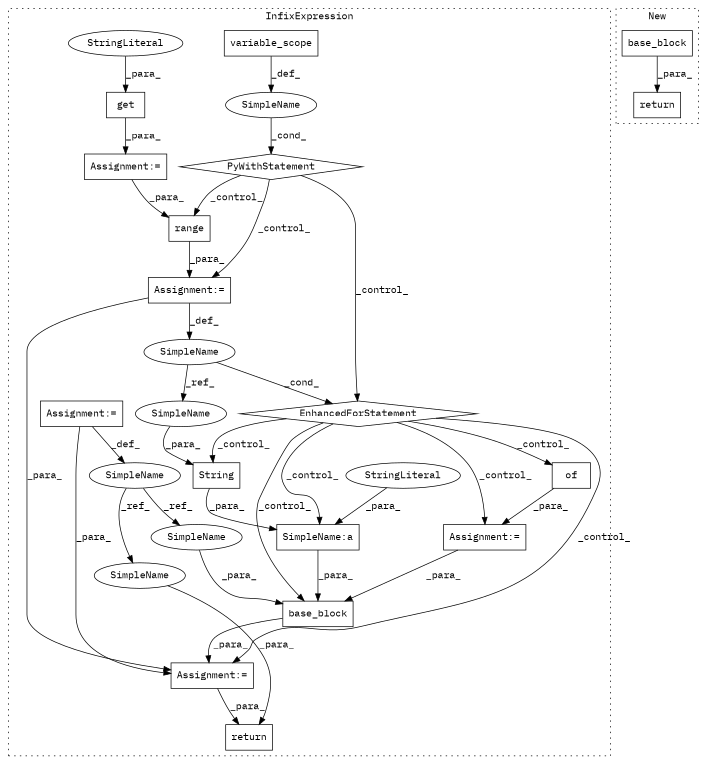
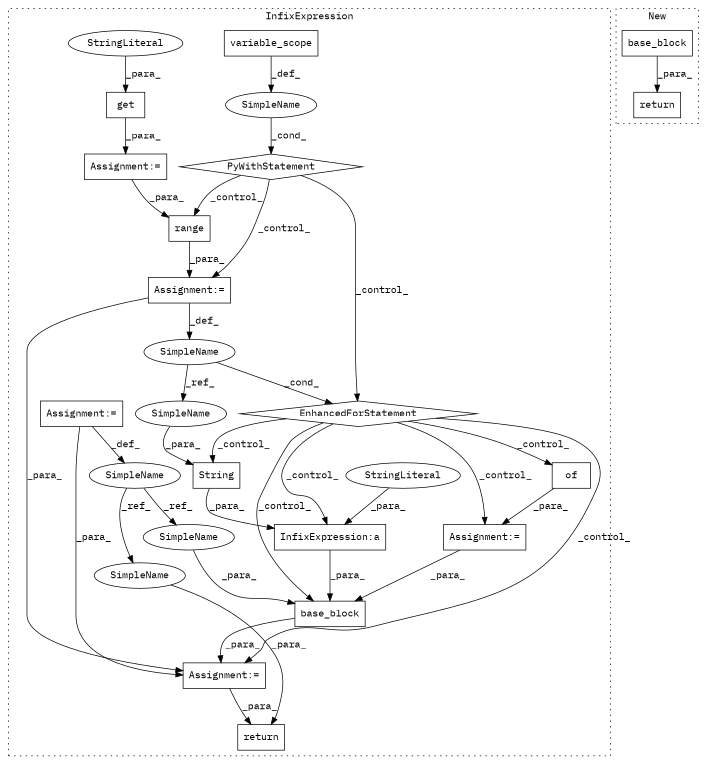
(318, 537) -> (330, 537)
